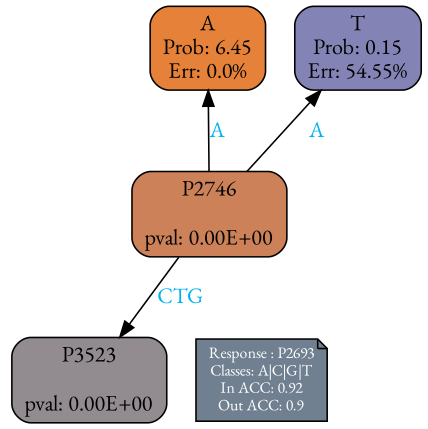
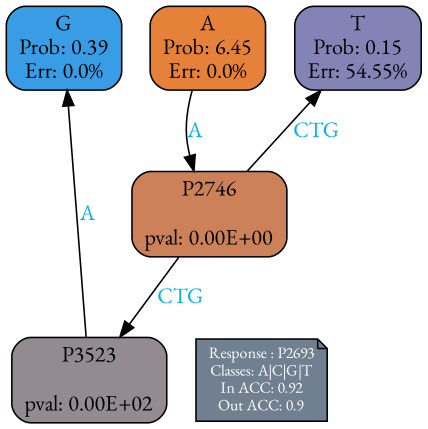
none -> (64, 48)
(317, 131) -> (317, 131)
(209, 139) -> (186, 123)
(89, 380) -> (89, 380)
